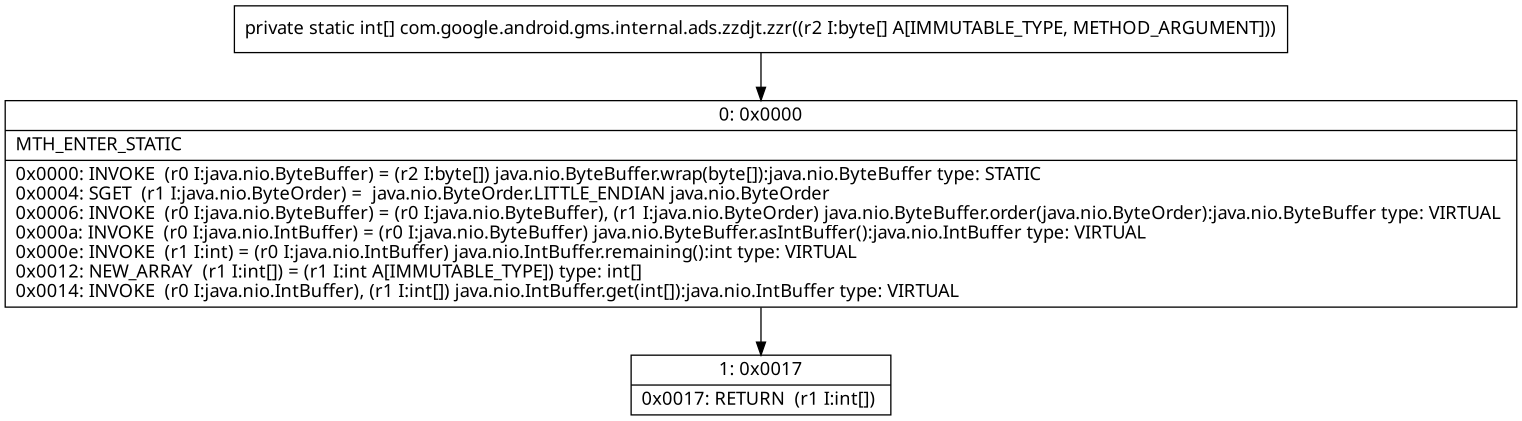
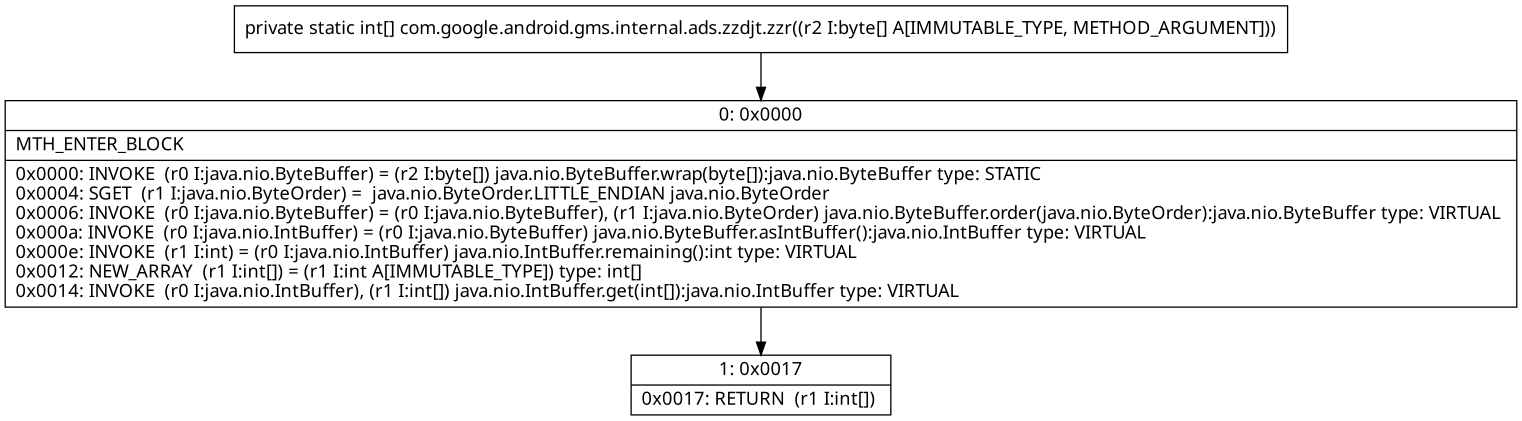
(99, 145) -> (100, 145)
